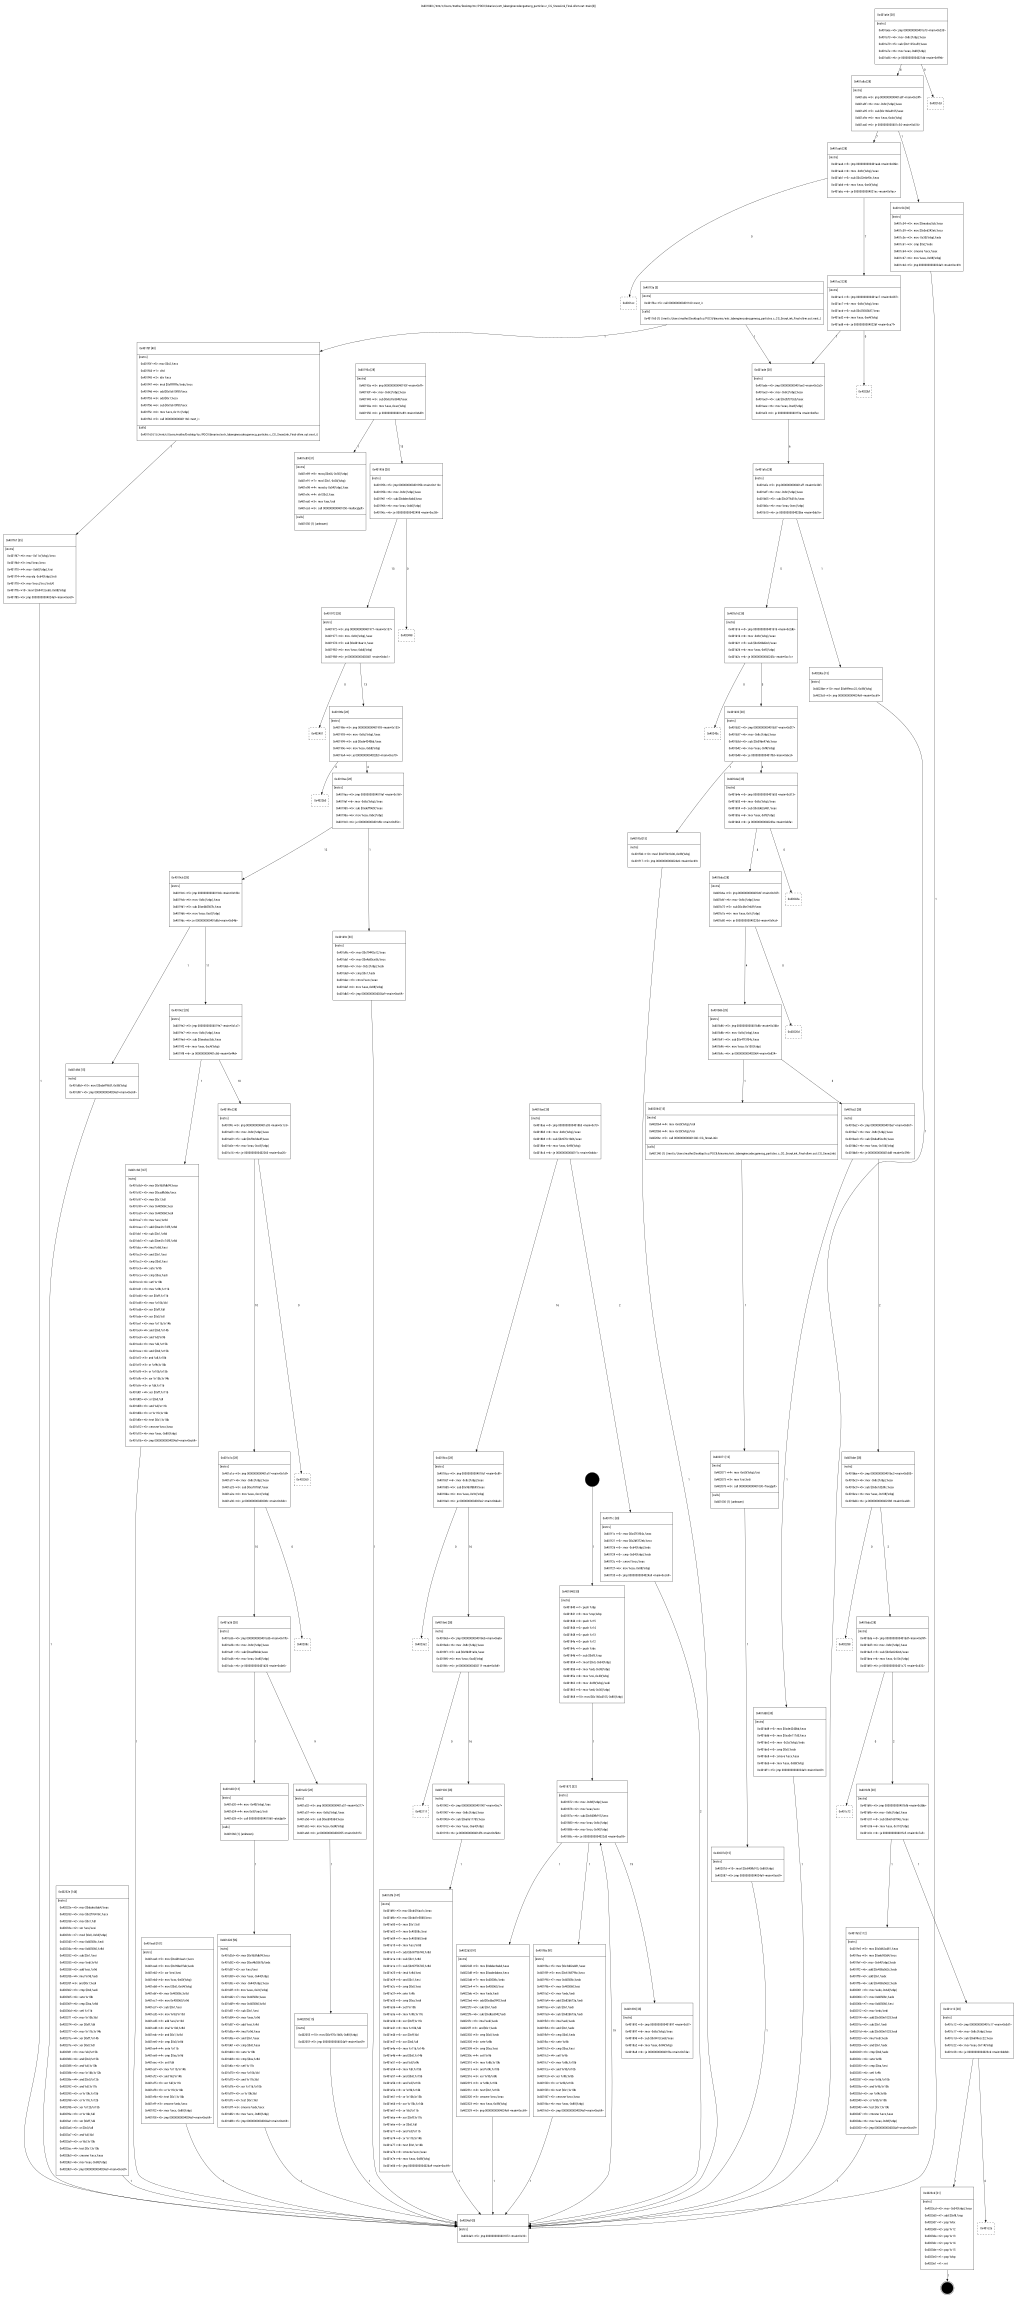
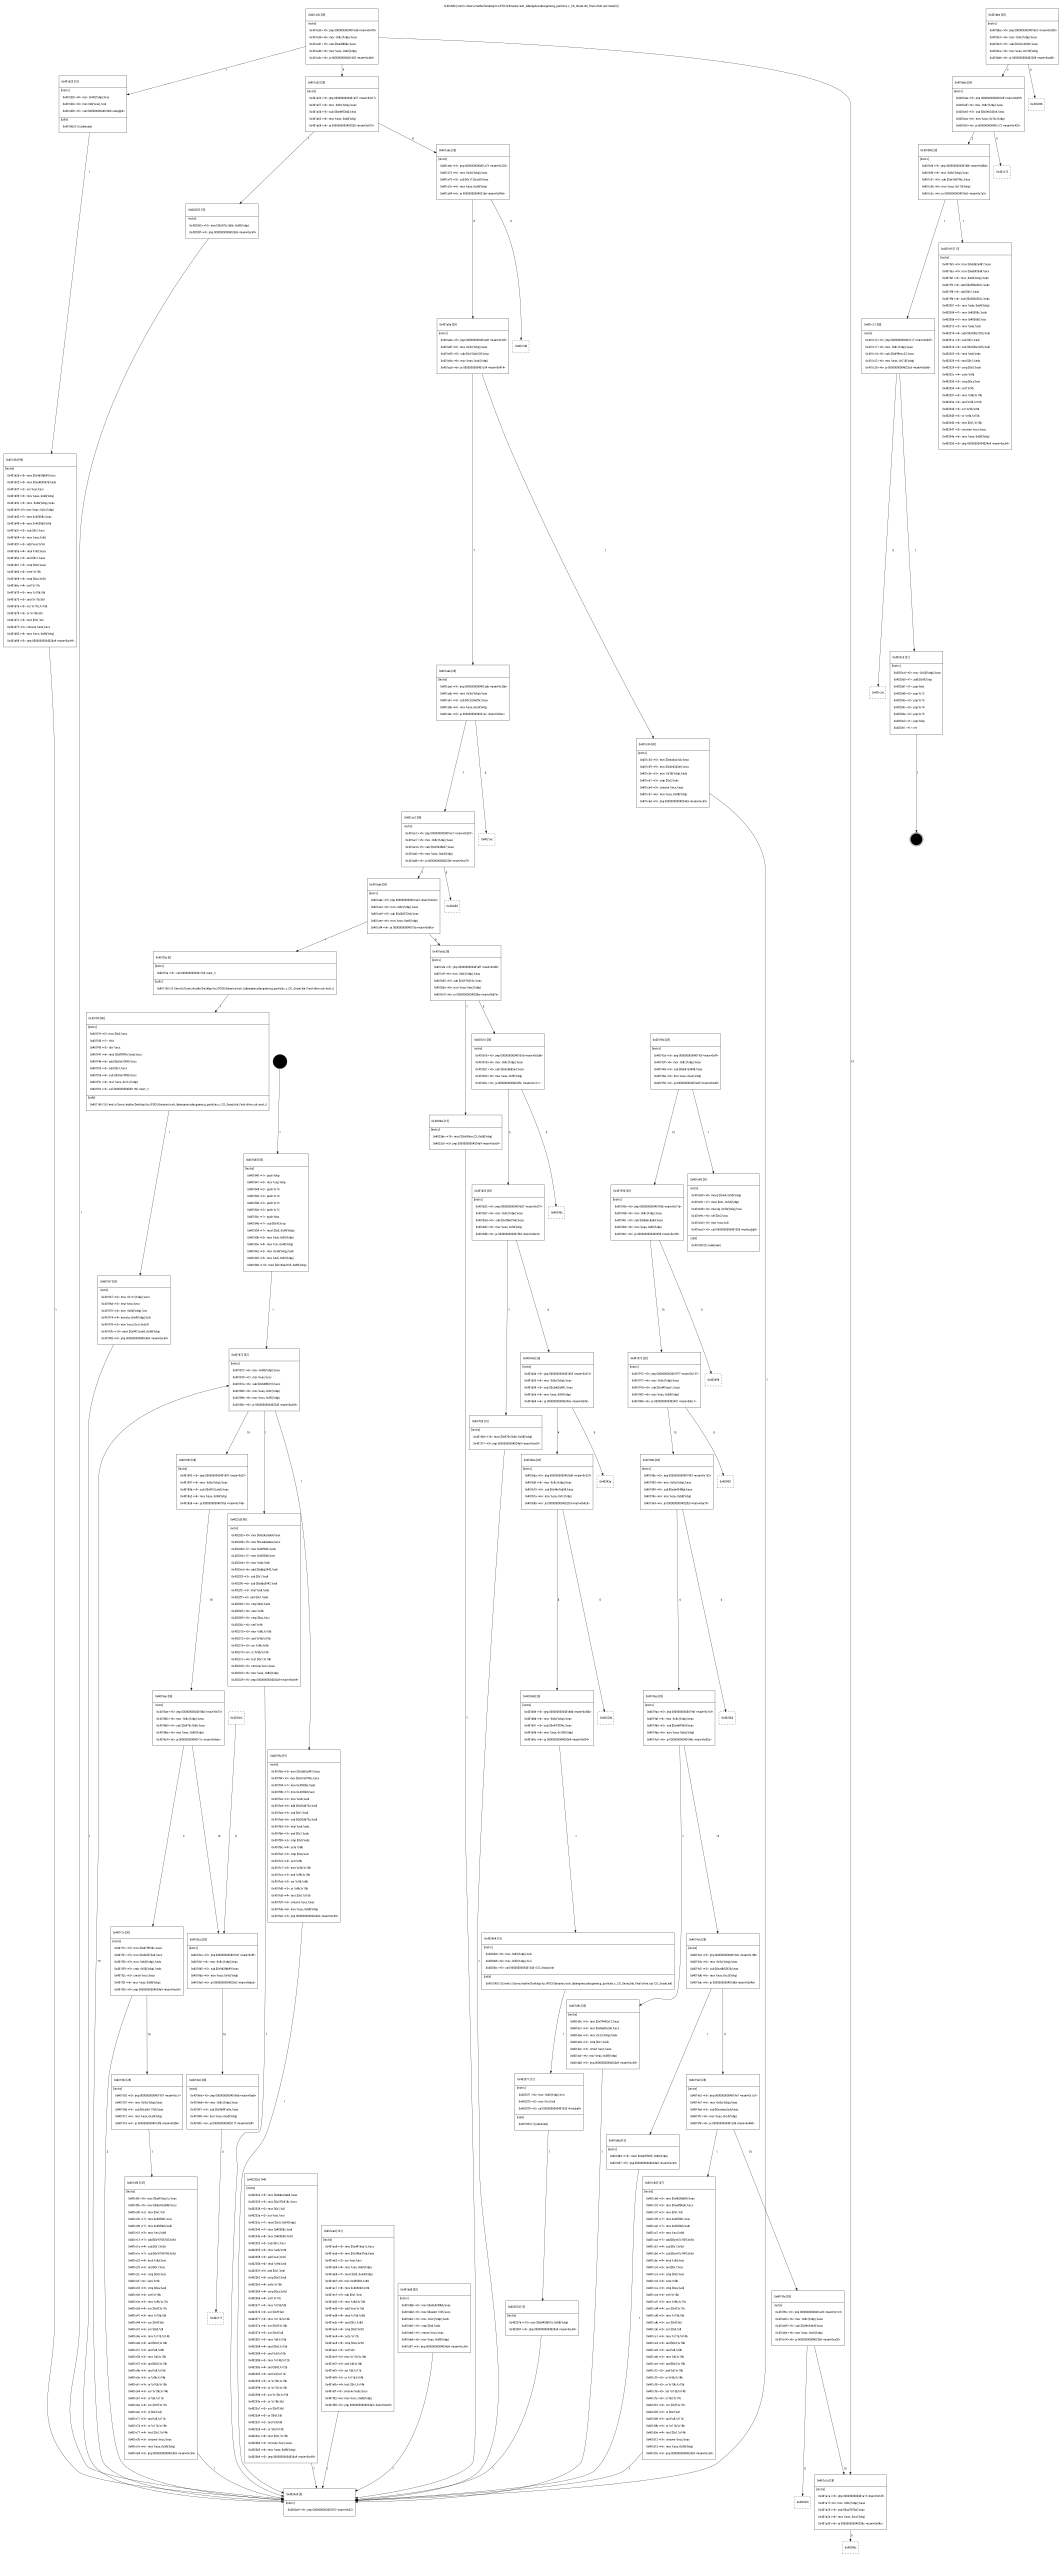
none -> (406, 138)
(758, 343) -> (333, 936)
(878, 1131) -> none
(254, 1561) -> (850, 1046)
(435, 1570) -> (230, 1828)
none -> (200, 1599)
(468, 1727) -> (147, 2034)
(714, 2217) -> none
